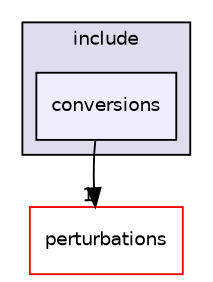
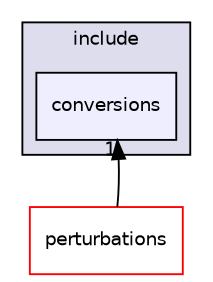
(94, 167) -> (119, 183)
